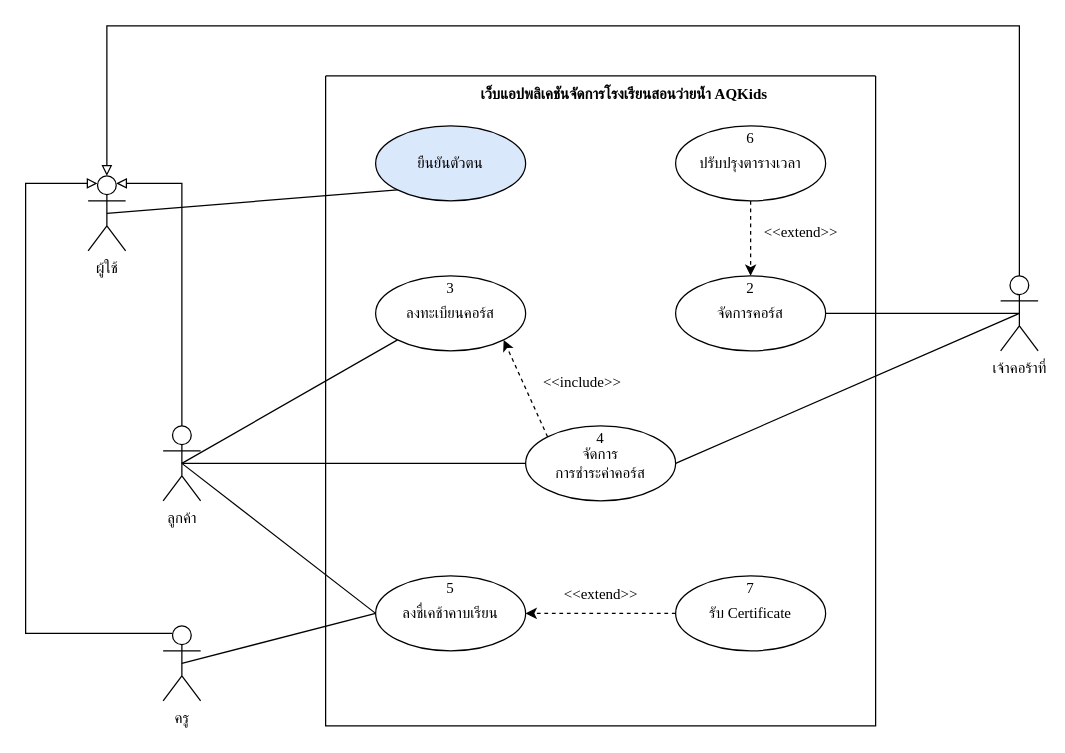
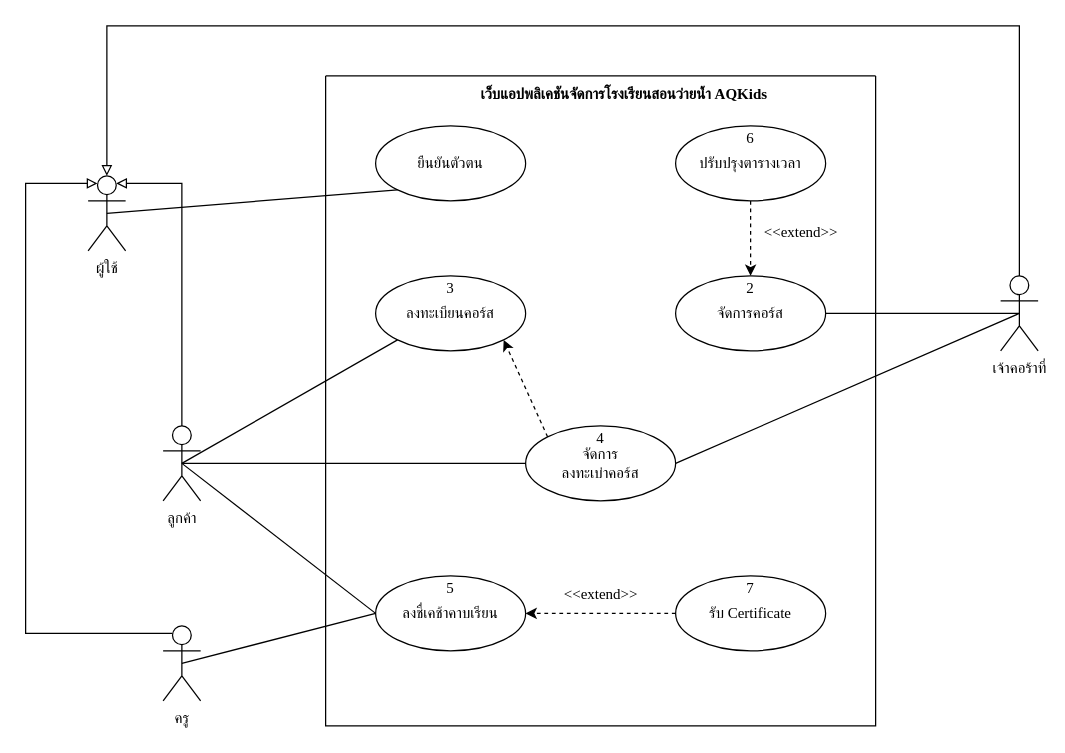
(451, 163) -> (451, 163)
(582, 382) -> none
(601, 463) -> (601, 463)
